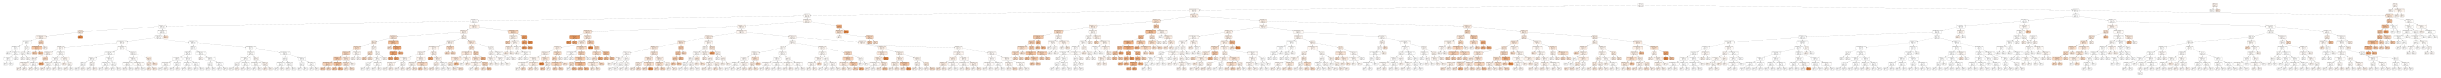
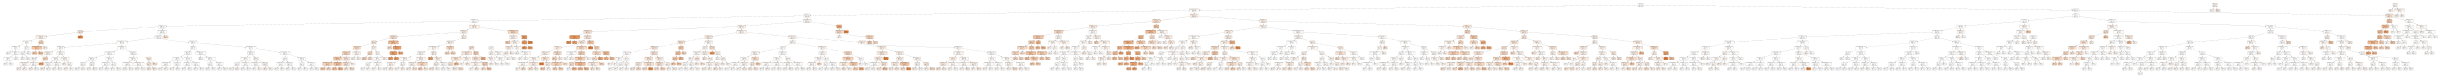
(472, 42) -> none
